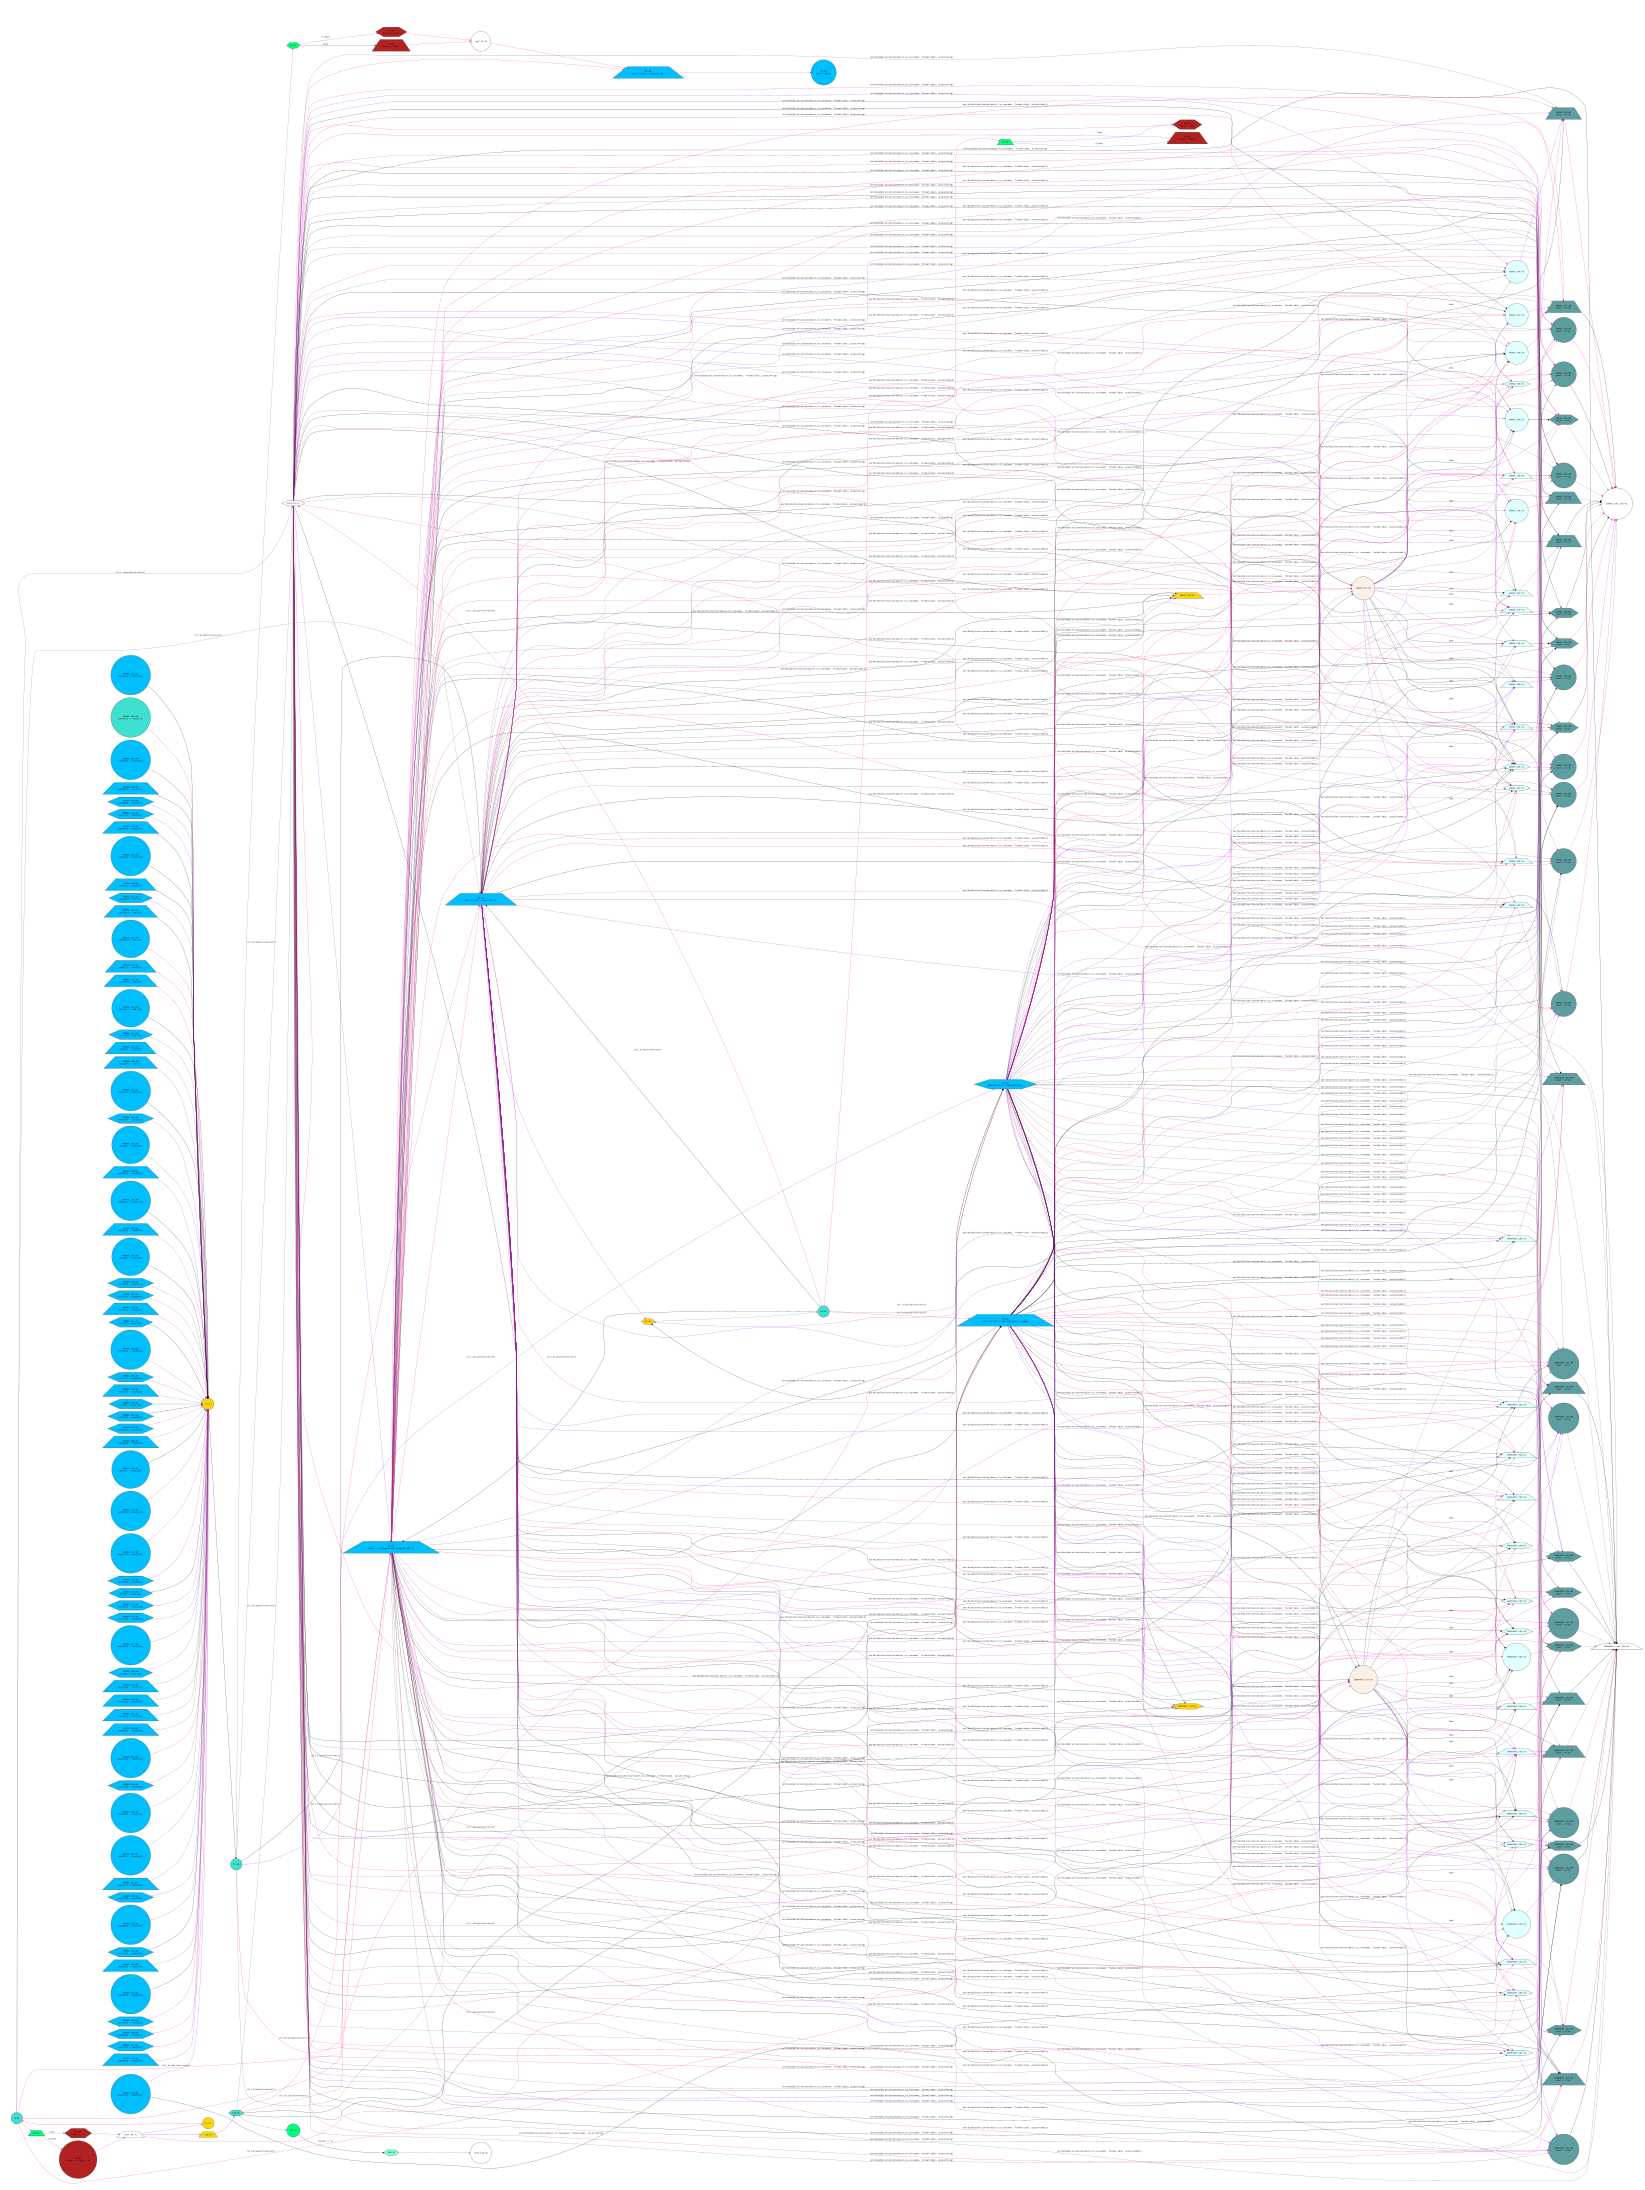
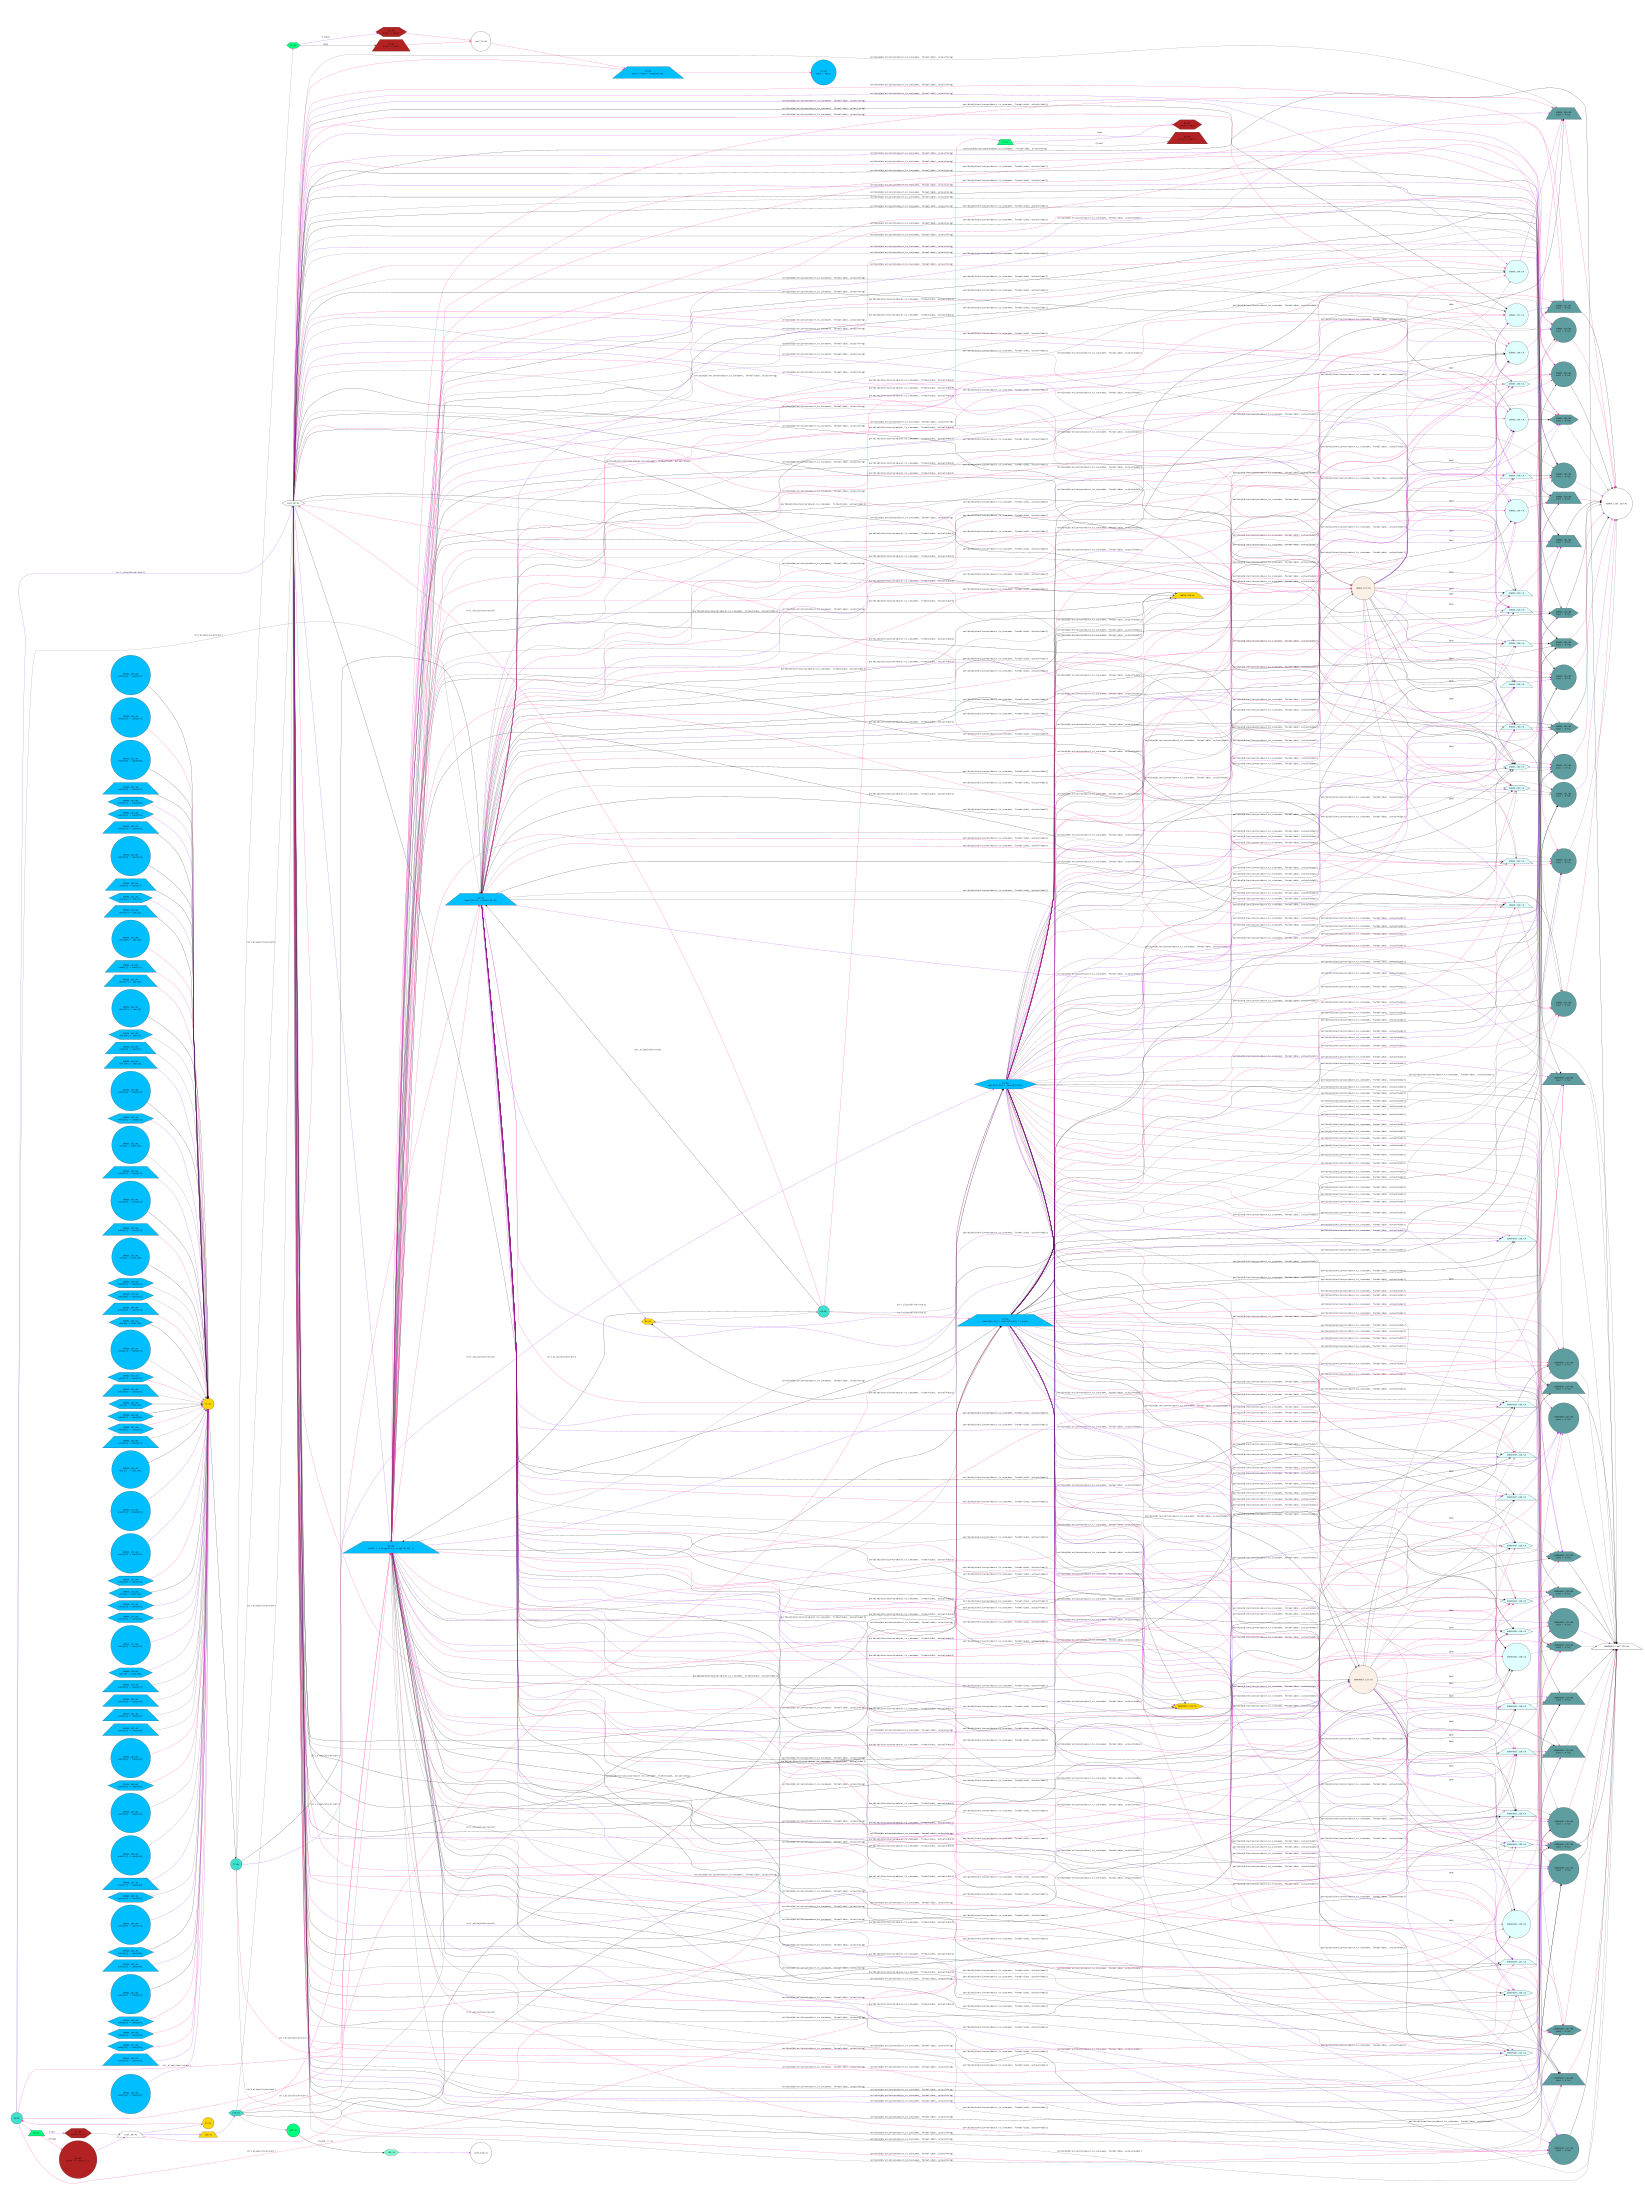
(131, 717) -> (131, 717)
(838, 2048) -> (311, 2005)
